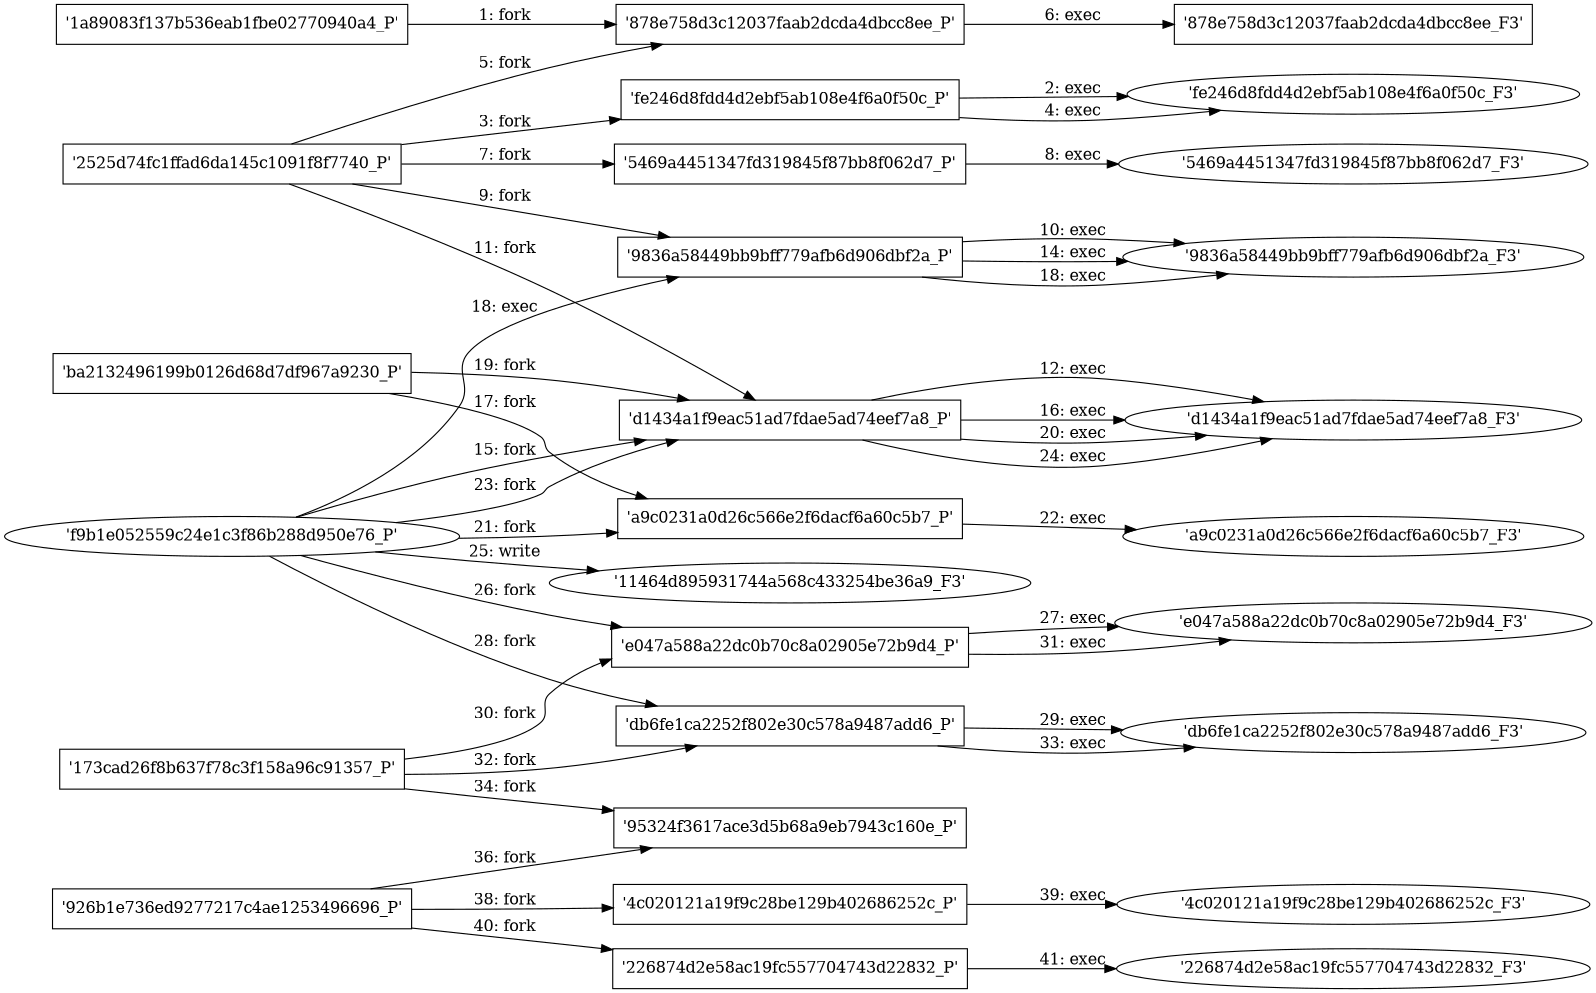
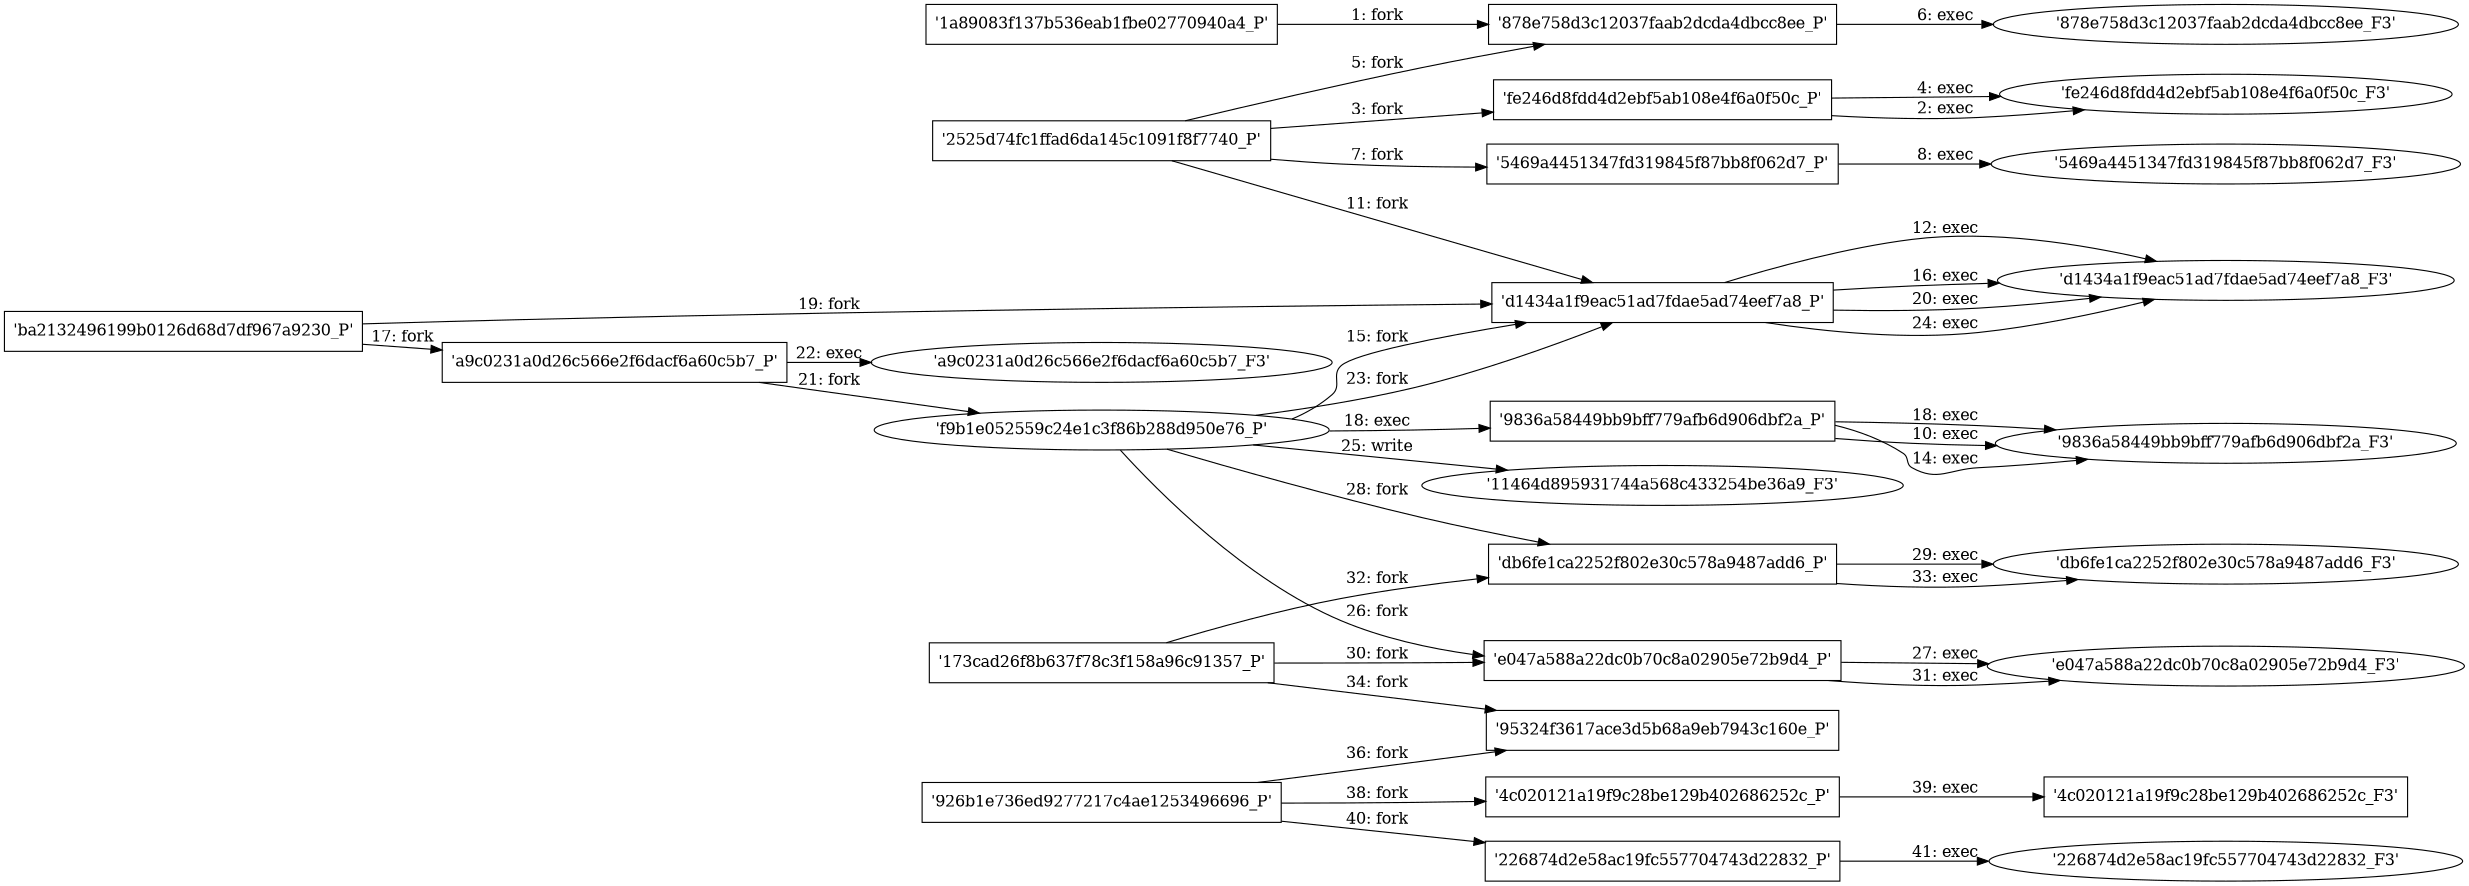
(1353, 24) -> (2226, 24)
(505, 210) -> none
(533, 537) -> (864, 397)
(1353, 904) -> (2226, 797)
